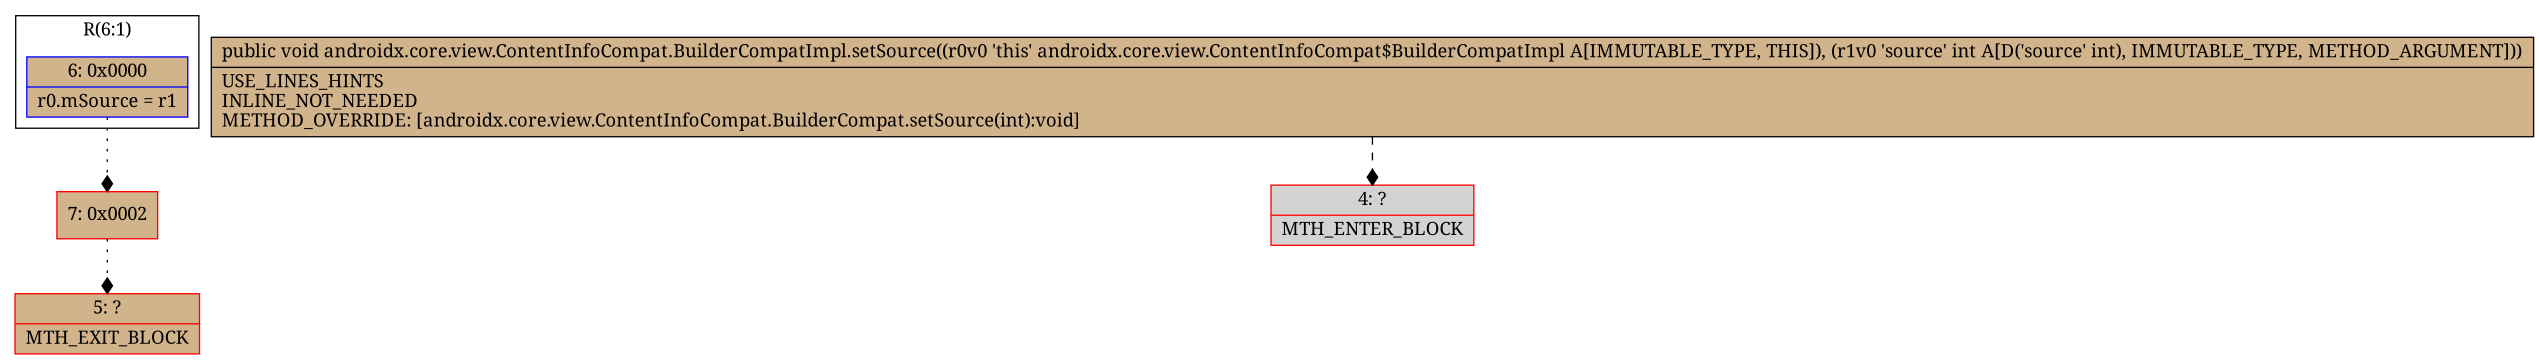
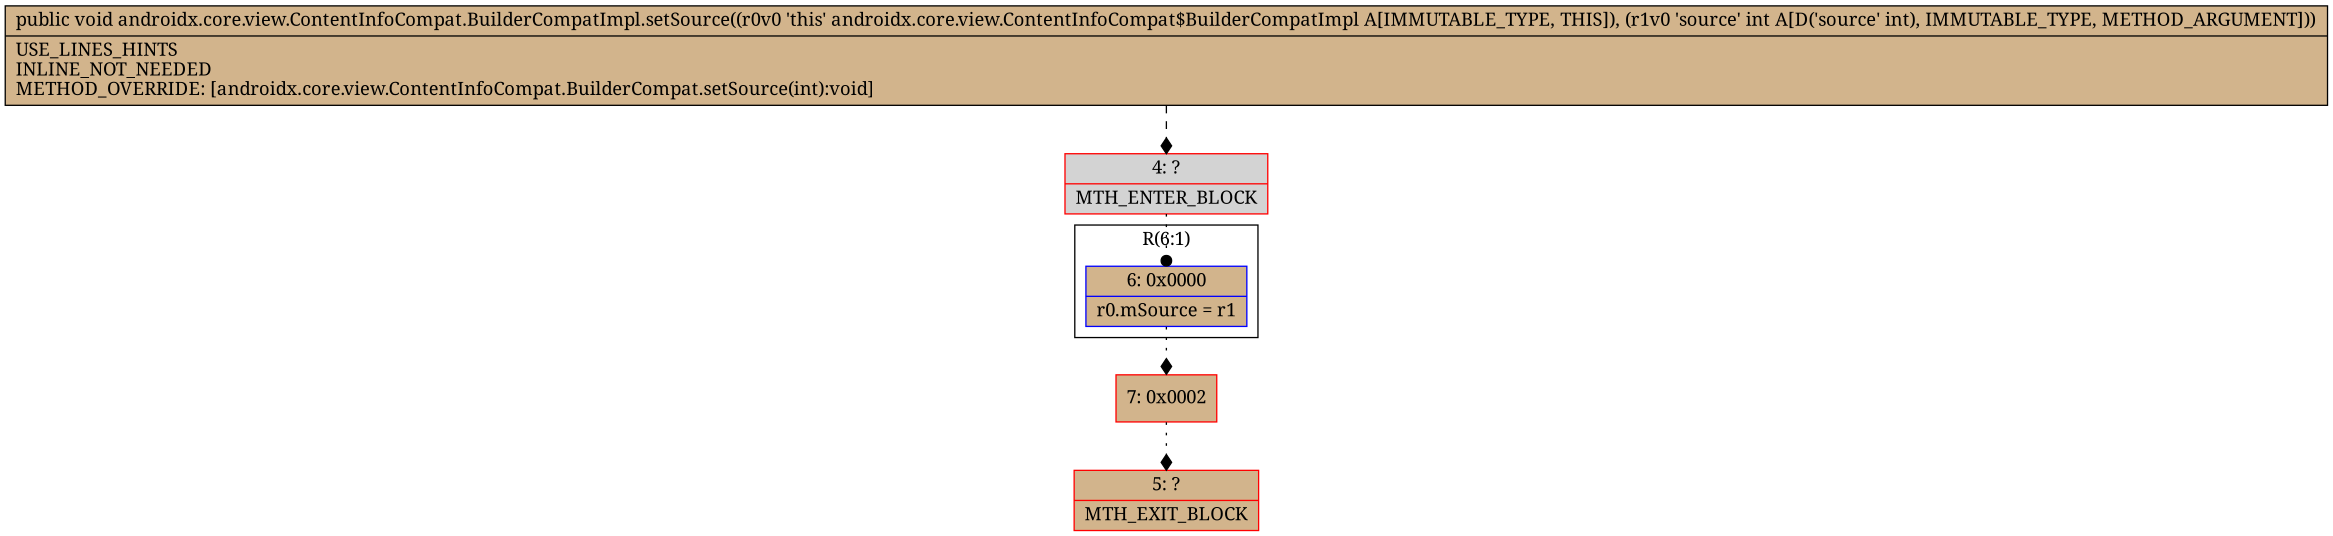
none -> (1166, 235)
